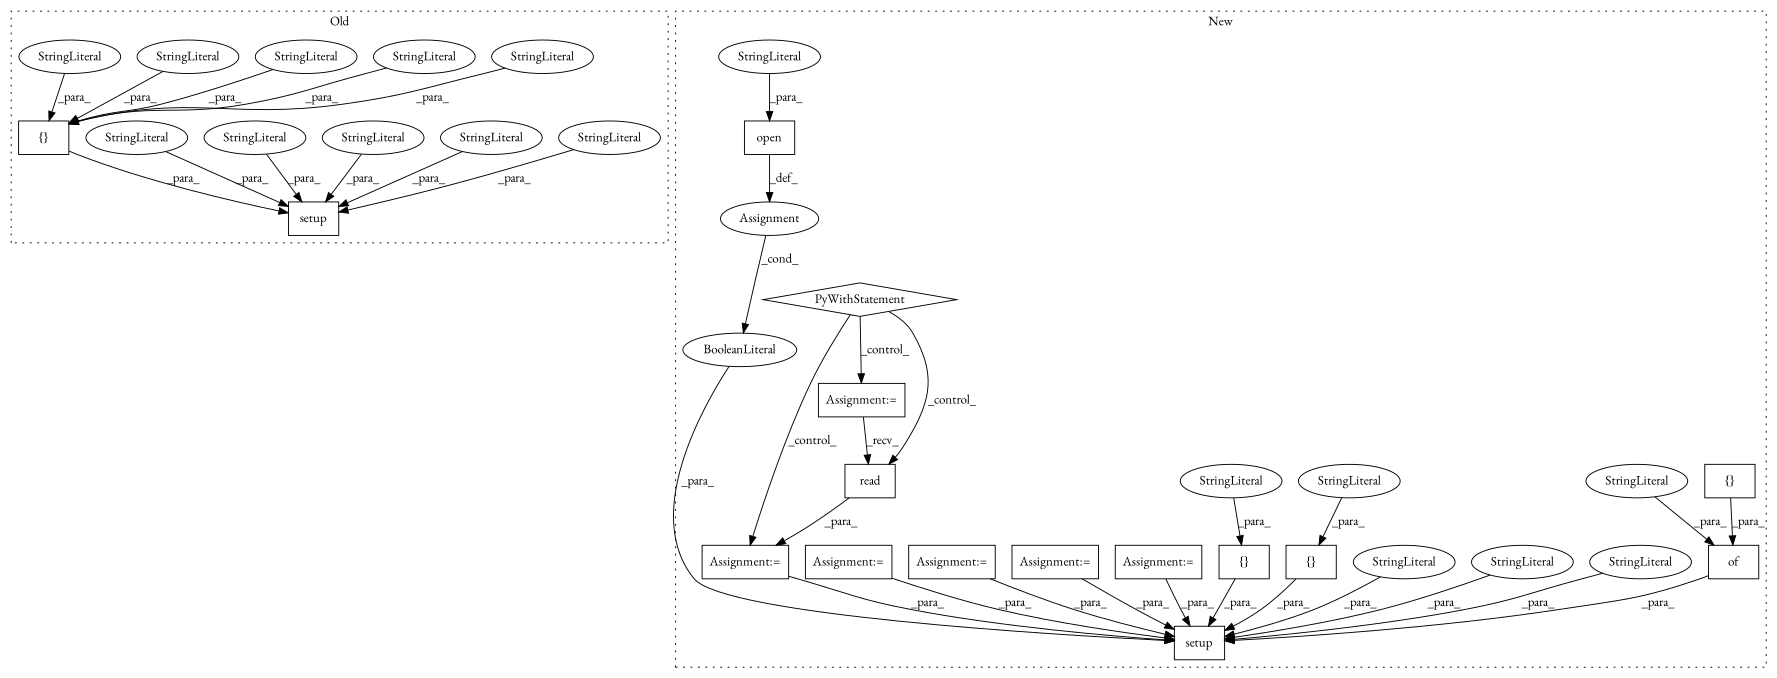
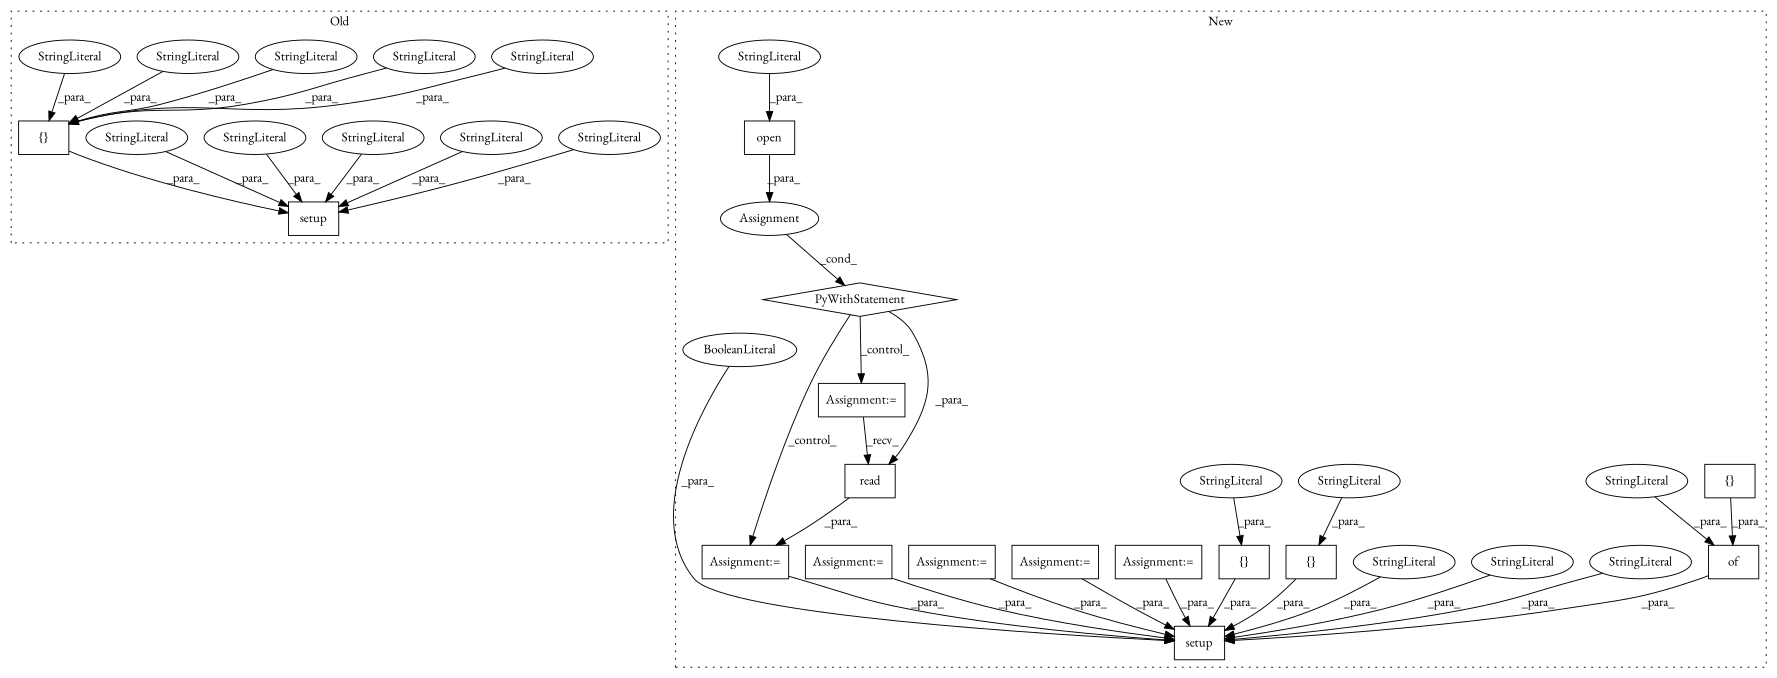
(784, 178) -> (784, 178)
(755, 280) -> (812, 257)
(952, 400) -> (952, 400)
